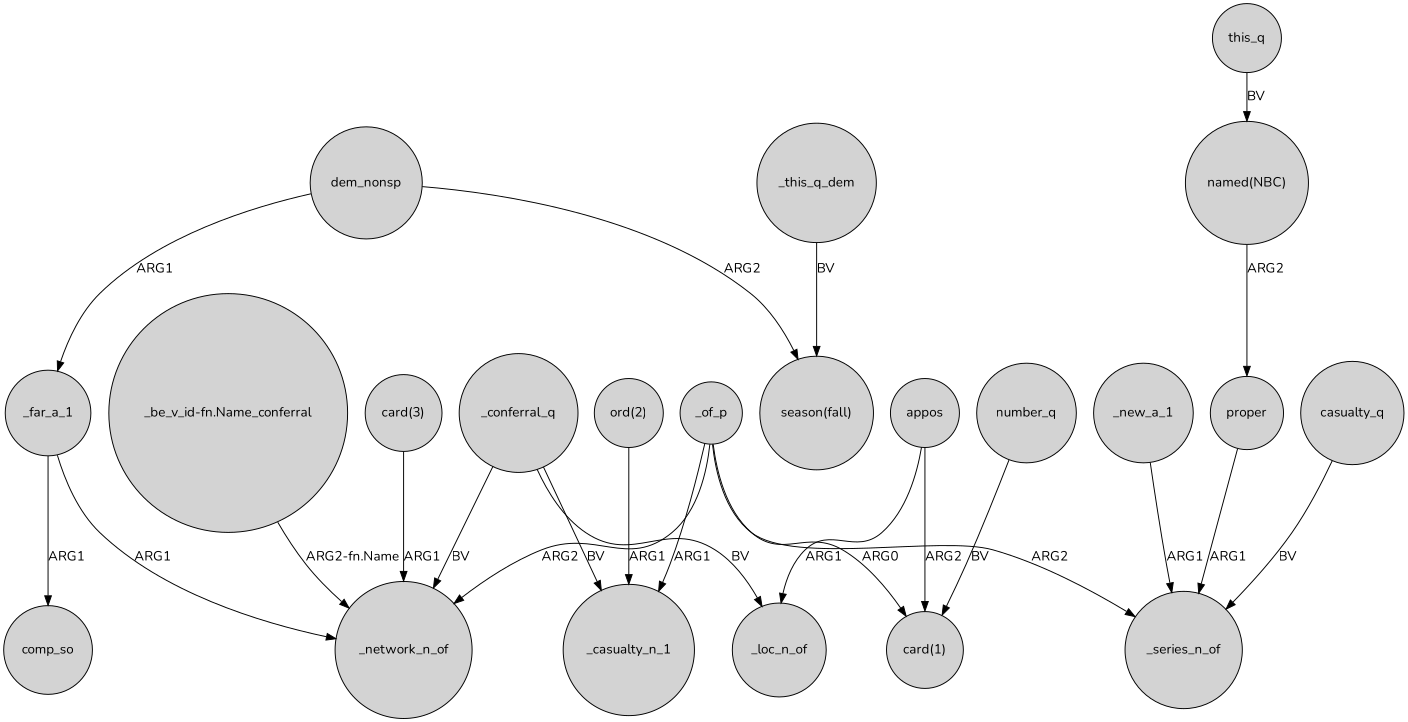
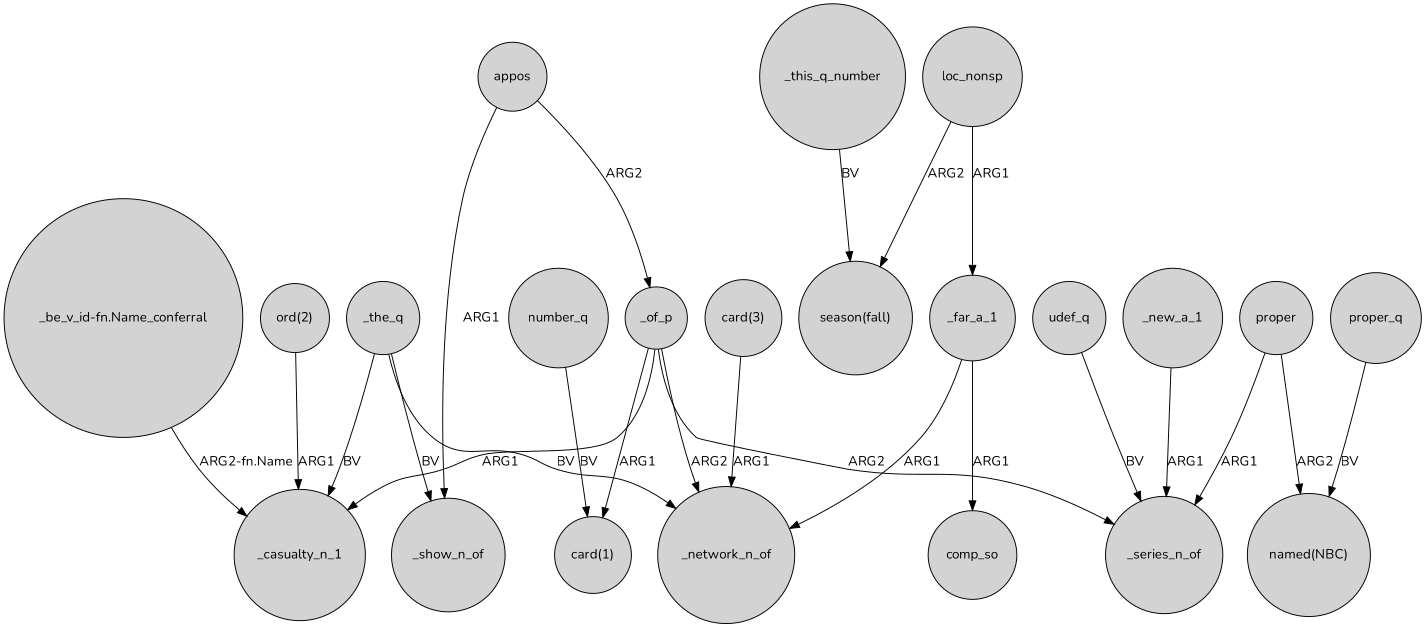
(1247, 38) -> (1376, 318)
(366, 183) -> (973, 77)
(817, 183) -> (833, 77)
(1247, 305) -> (1290, 419)
(519, 413) -> (383, 318)
(1352, 413) -> (1069, 318)
(925, 524) -> (606, 181)
(880, 557) -> (638, 462)
(306, 565) -> (202, 472)
(779, 650) -> (448, 555)
